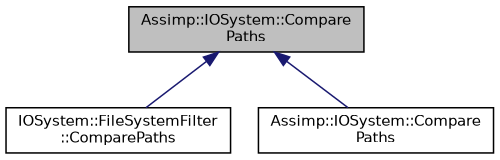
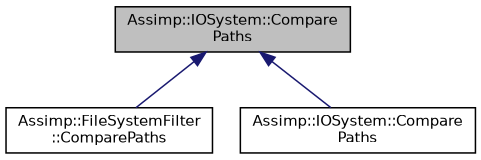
(118, 130) -> (109, 130)
